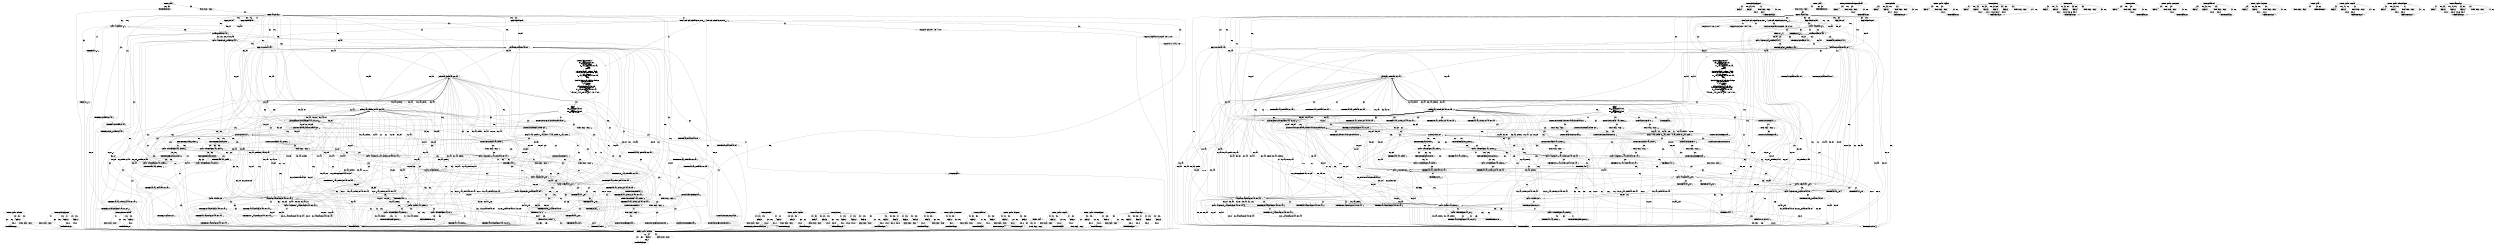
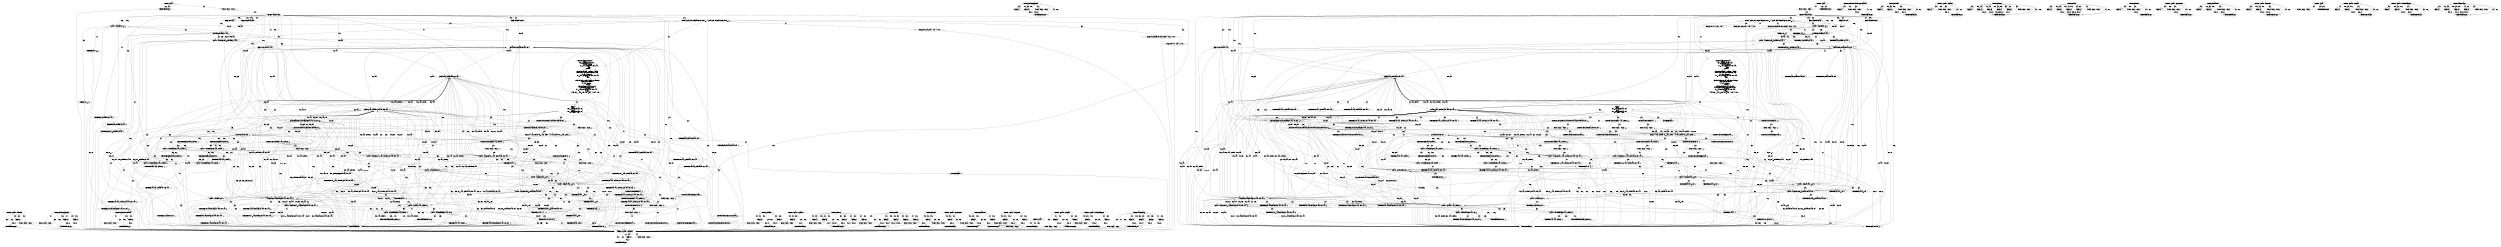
(756, 227) -> none
